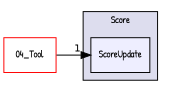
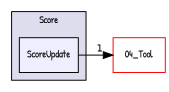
(69, 55) -> (92, 55)
